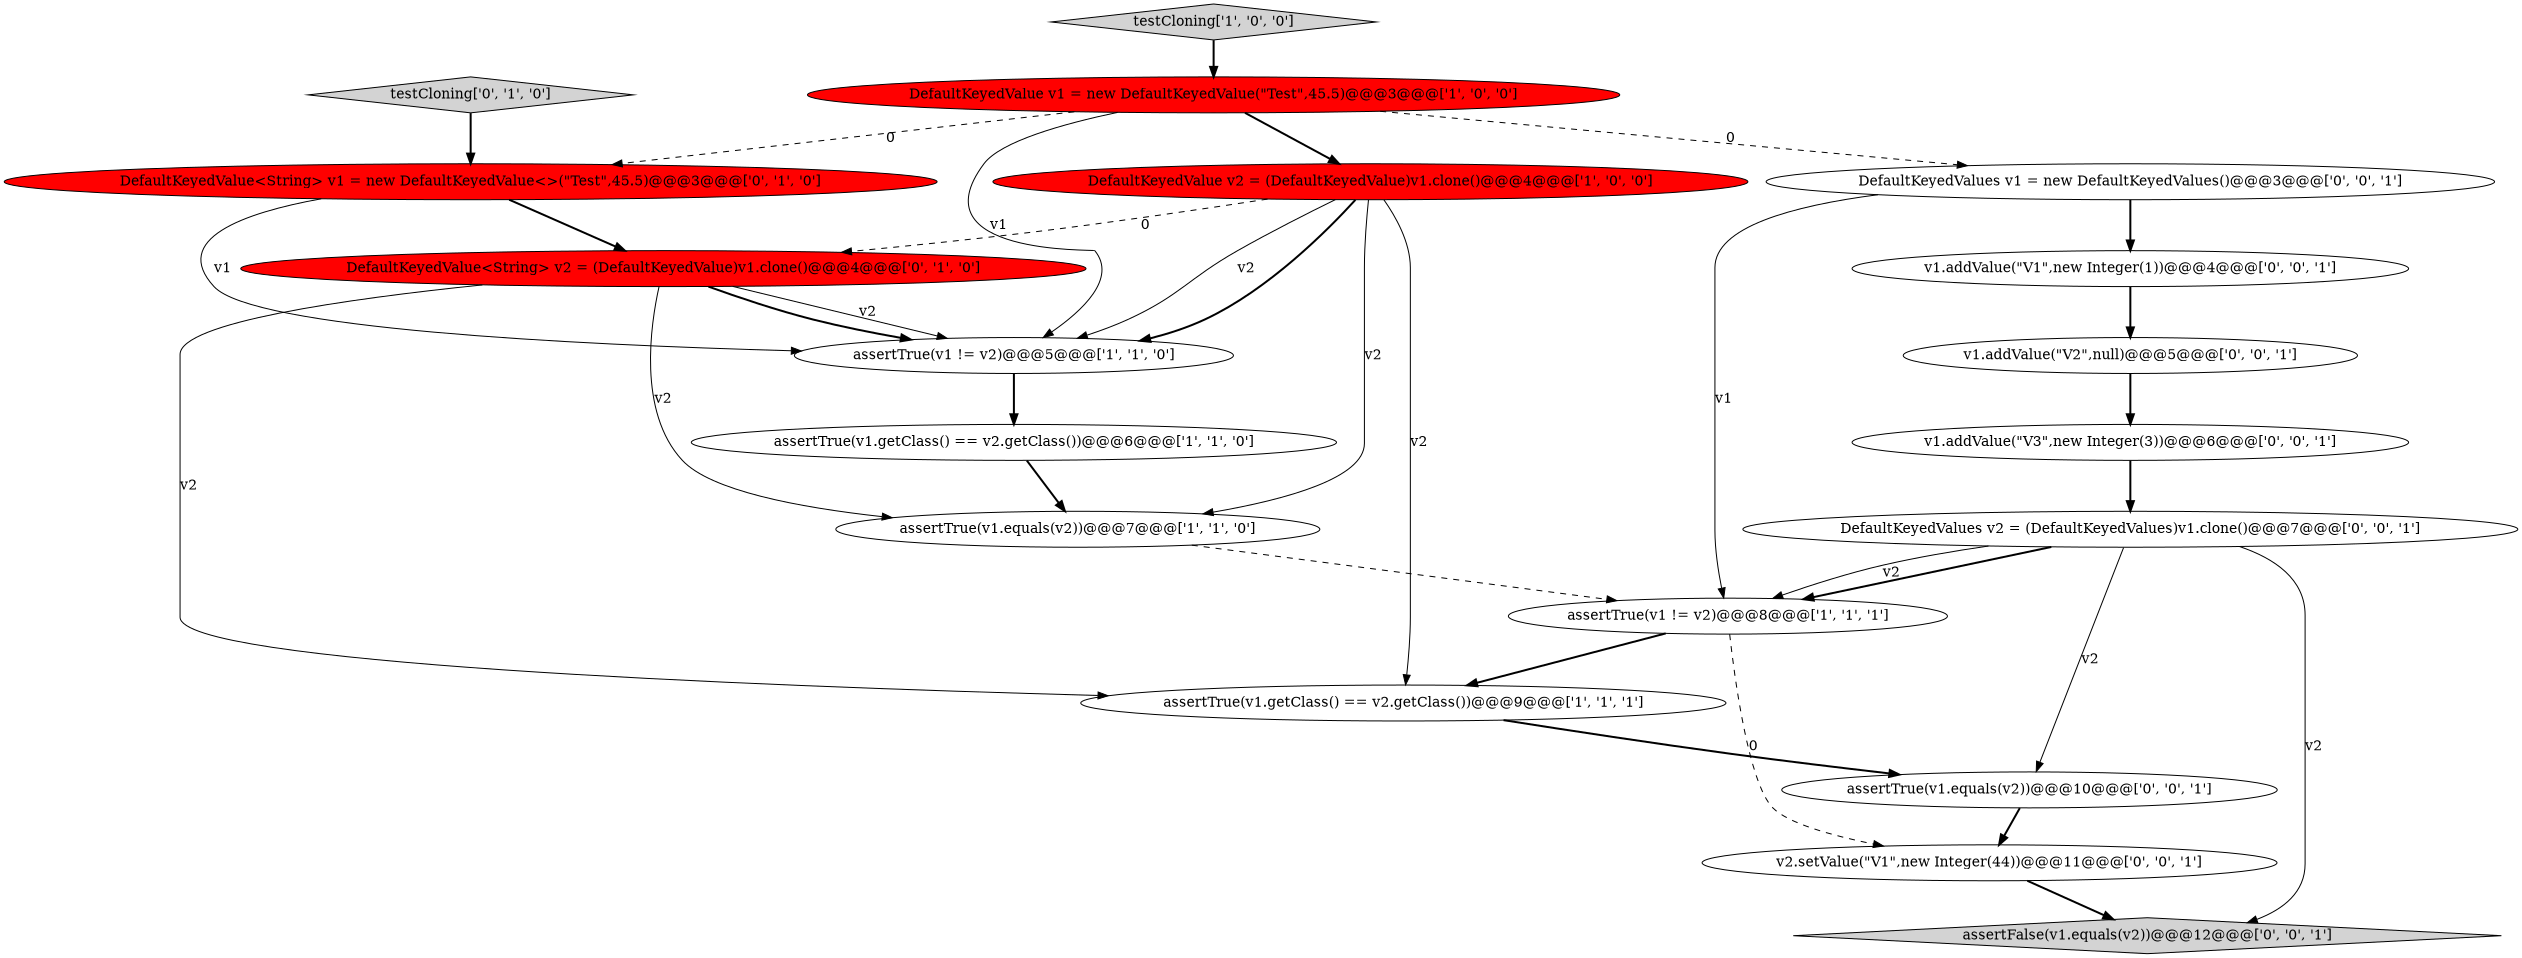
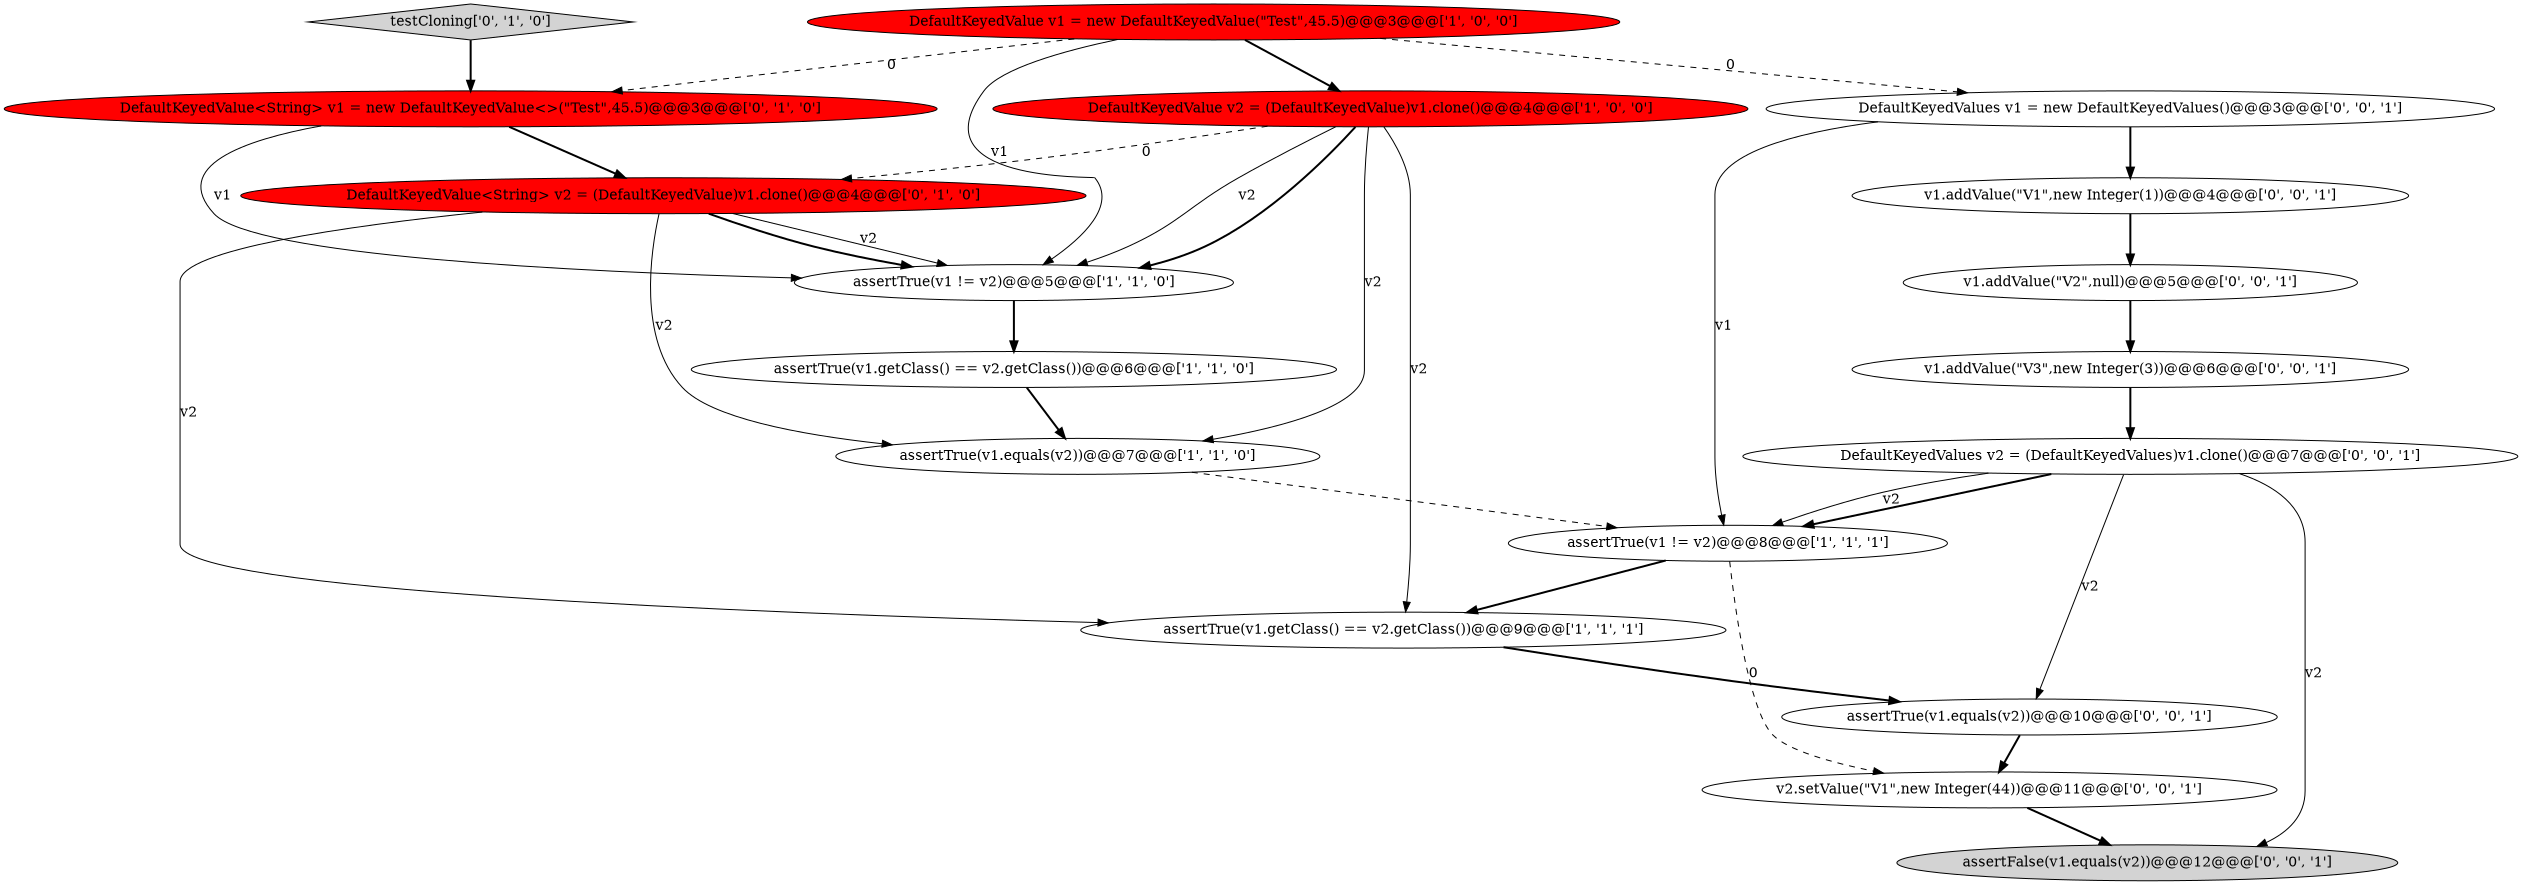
(1214, 22) -> none
(2147, 936) -> (2147, 863)
